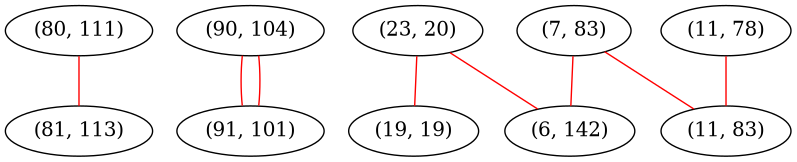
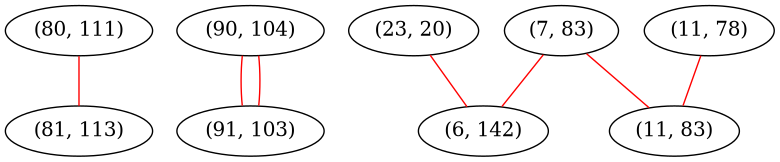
(251, 131) -> (251, 131)
(414, 131) -> none
